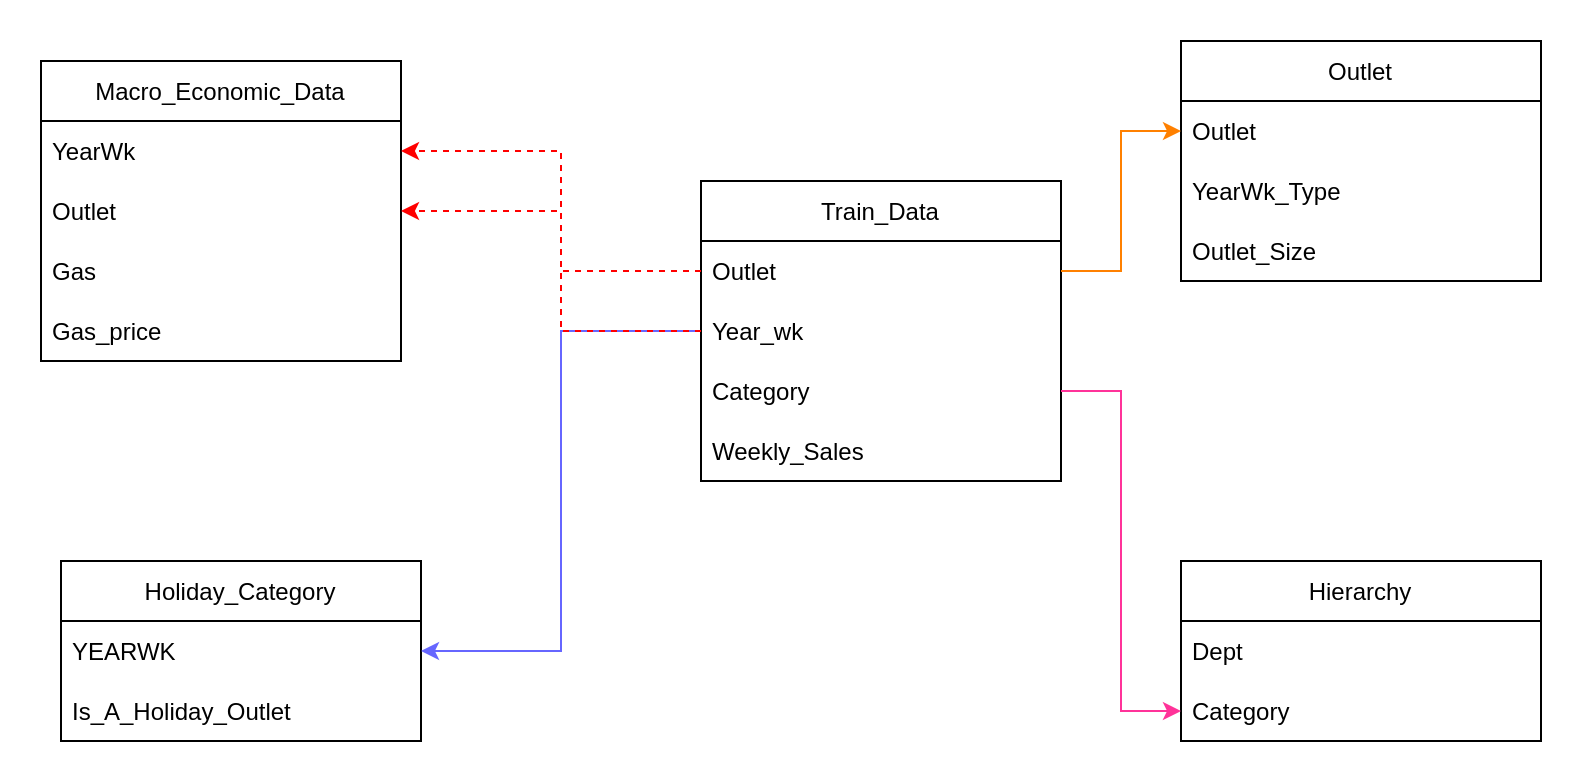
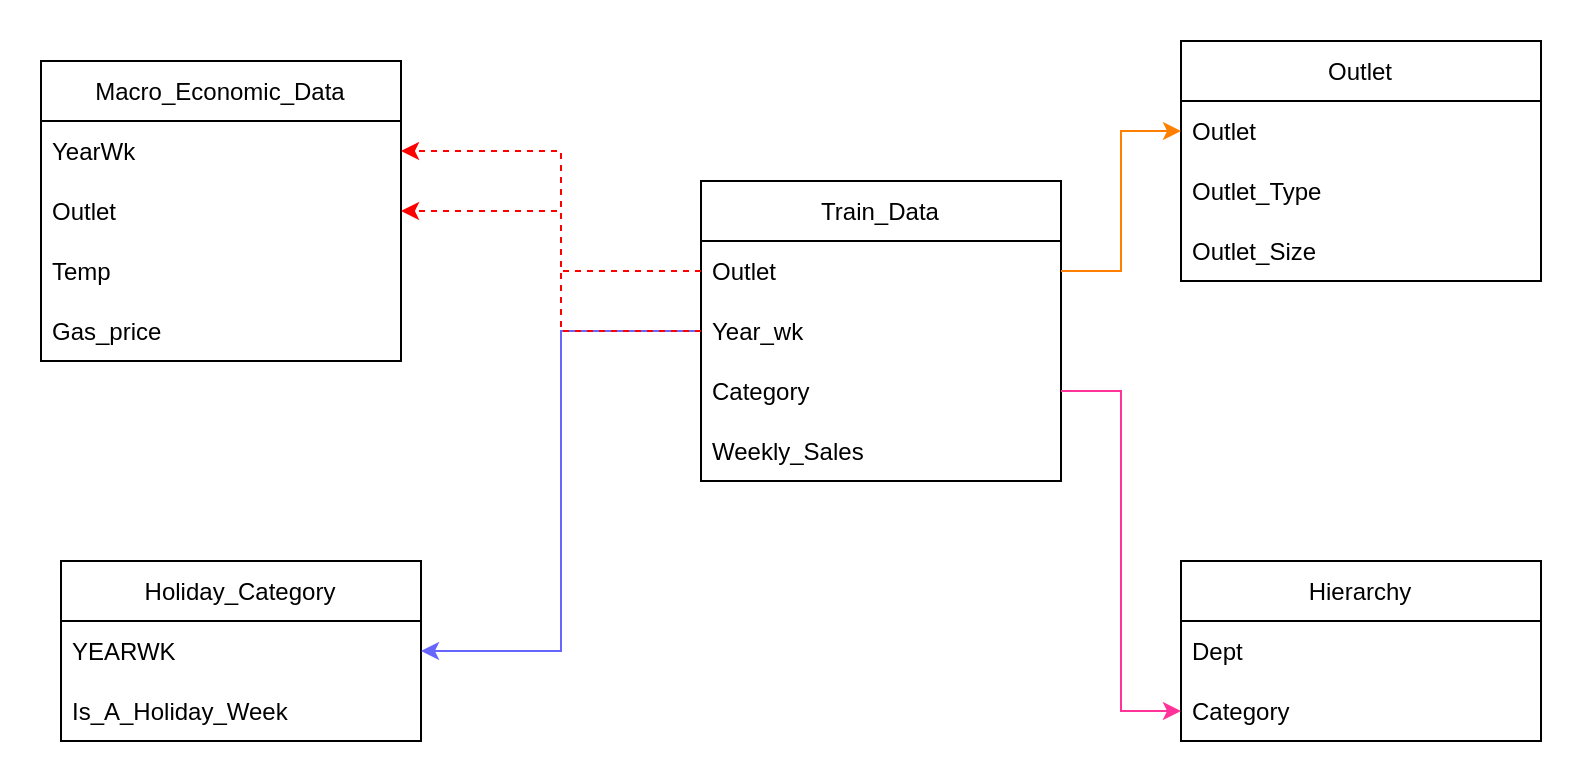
(1266, 192) -> (1263, 192)
(72, 272) -> (79, 272)
(190, 712) -> (180, 712)
